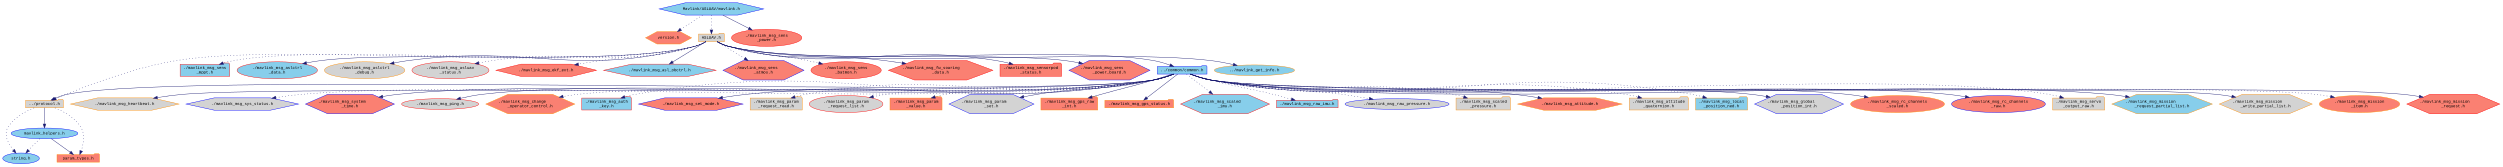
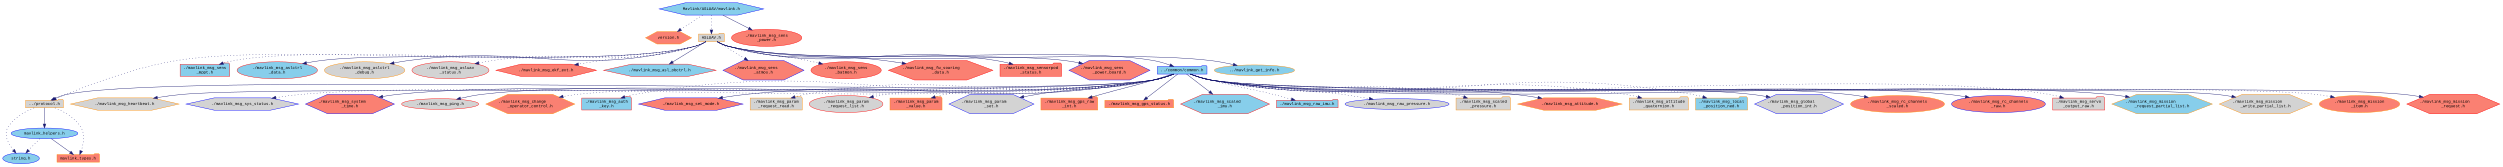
(1198, 83) -> (1198, 83)
(2079, 104) -> (2079, 104)
(78, 158) -> (78, 158)
